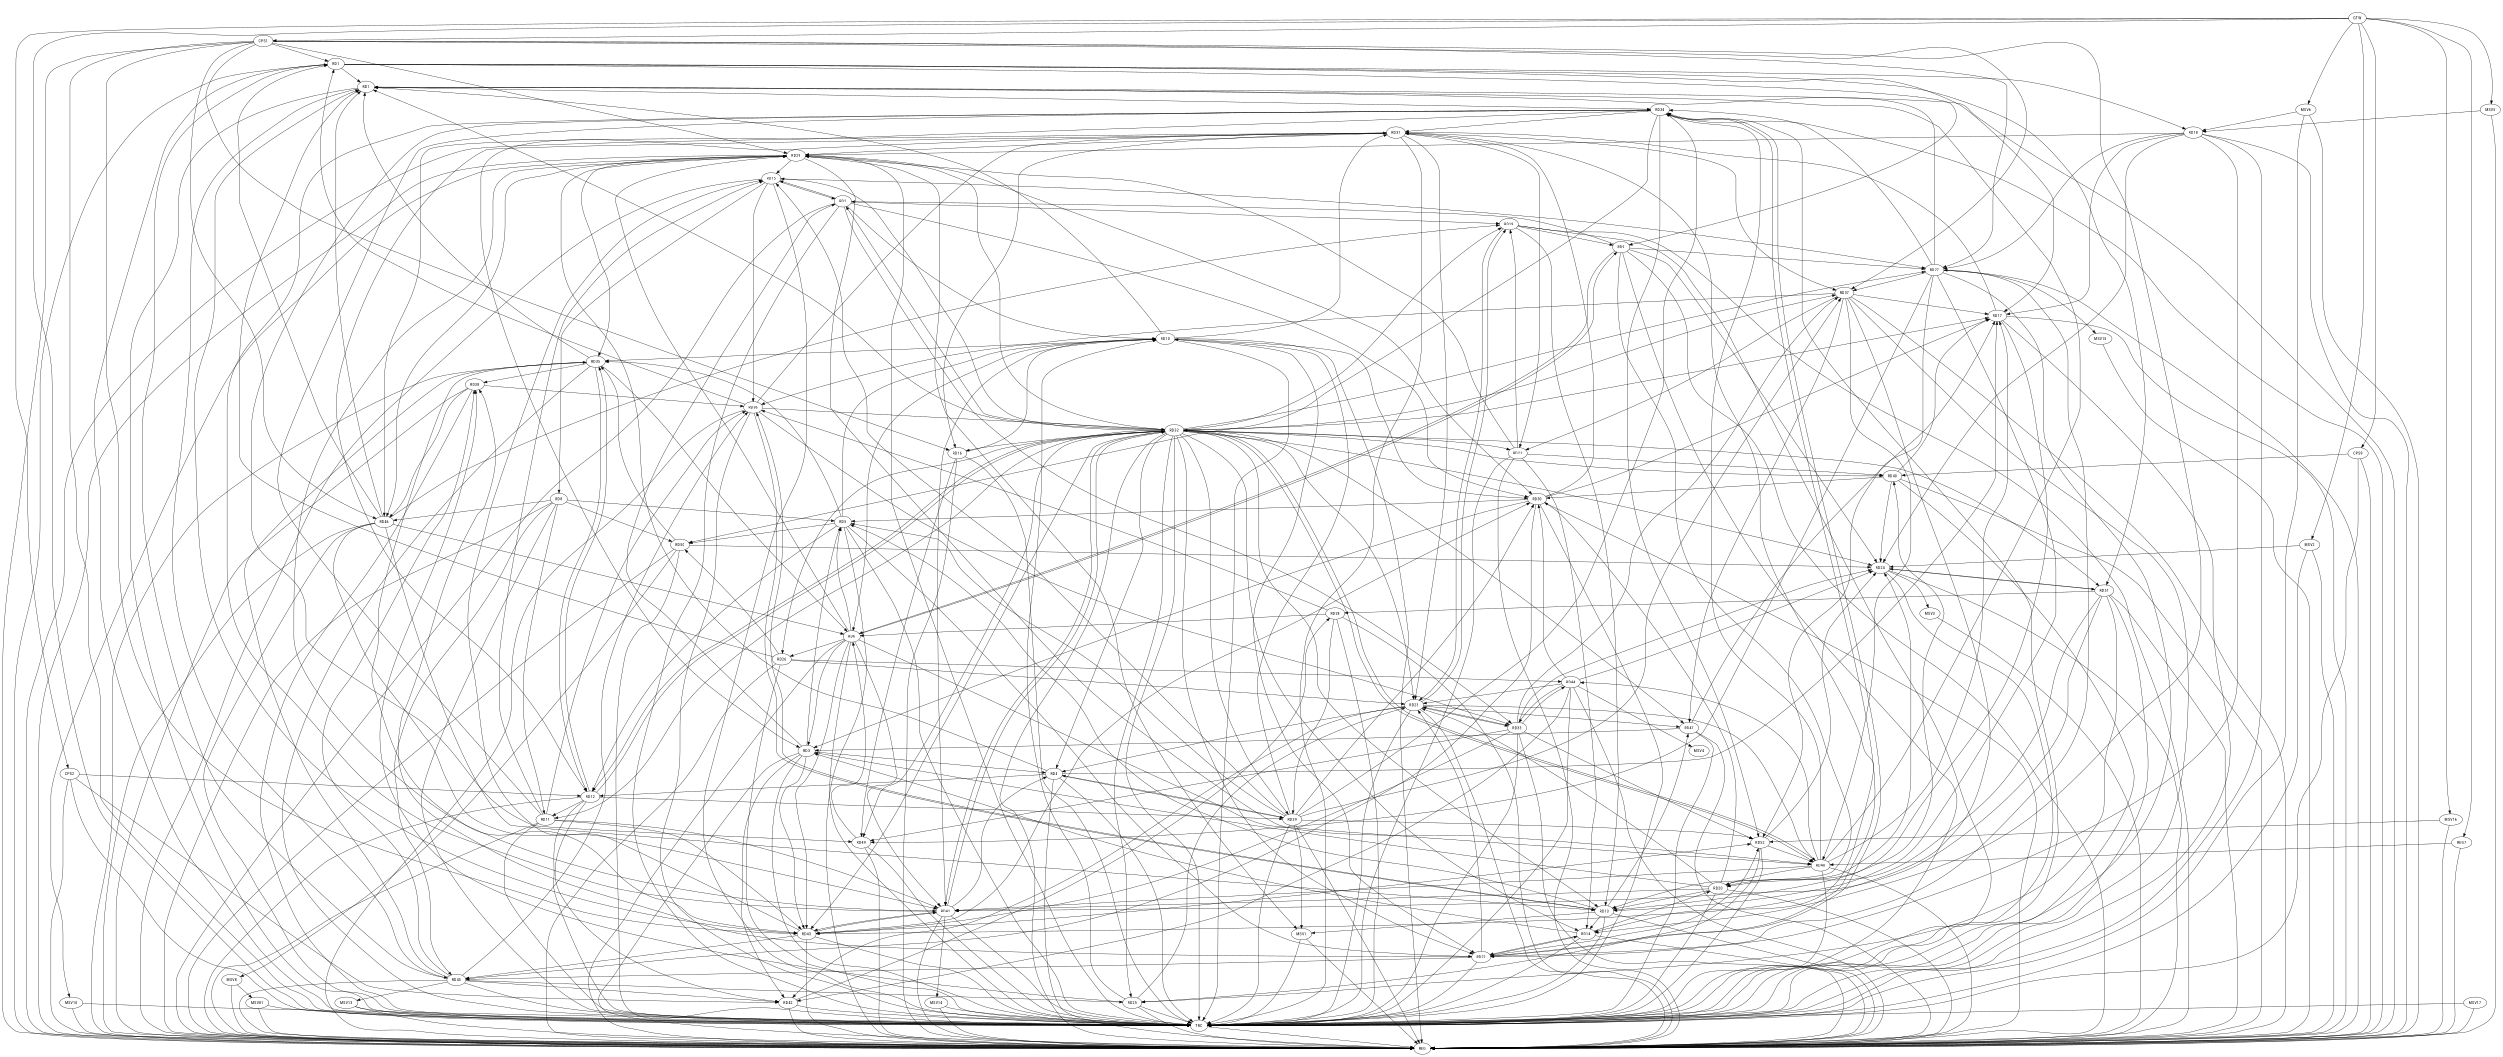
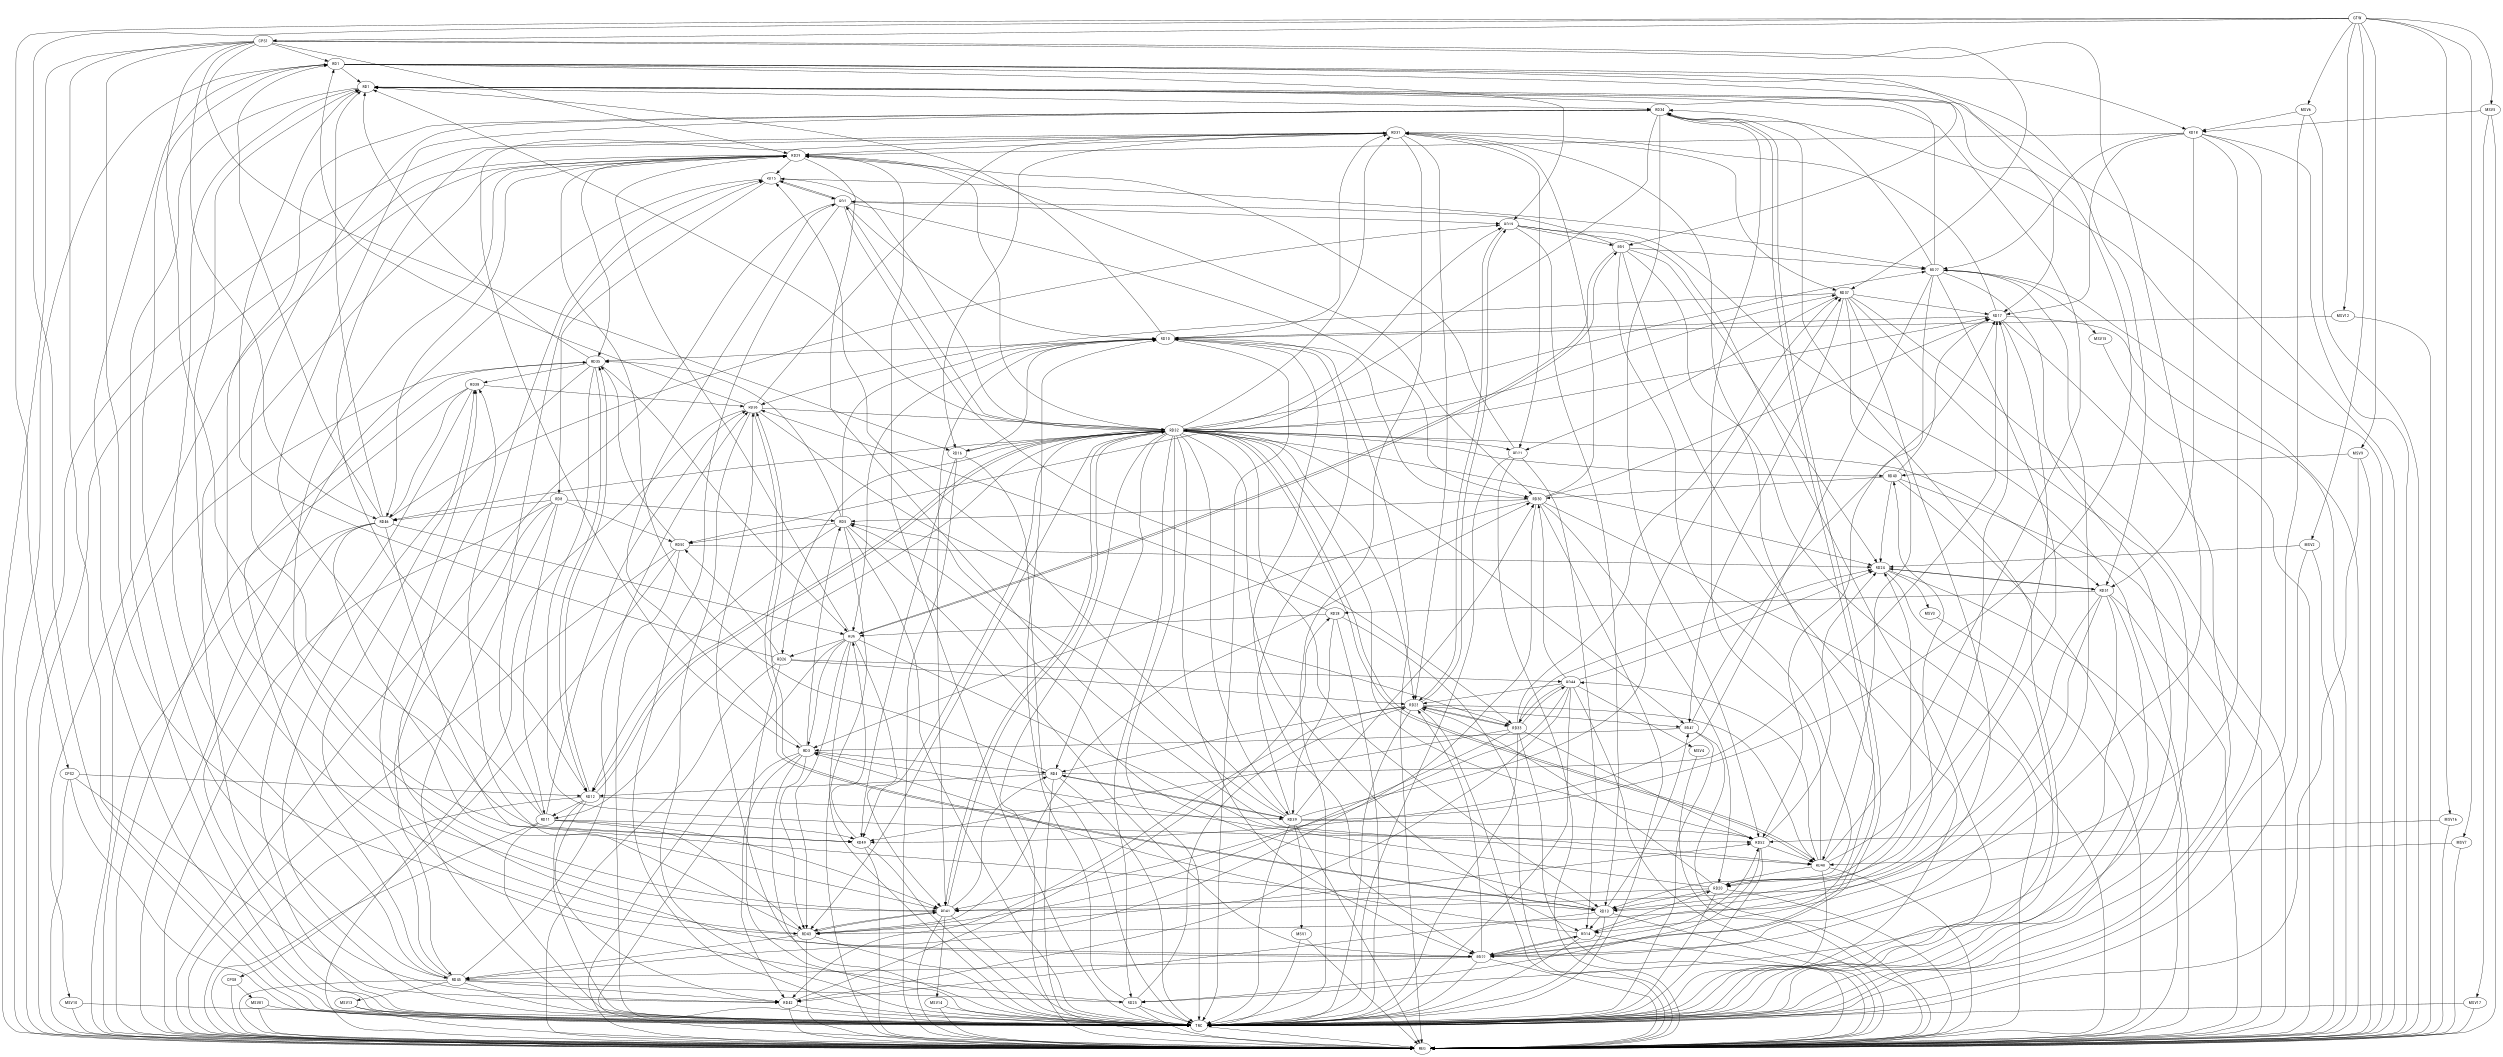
(1584, 55) -> (259, 599)
(1530, 121) -> (1333, 315)
(933, 135) -> (779, 464)
(1891, 281) -> none
(753, 290) -> (765, 895)
none -> (2343, 316)
none -> (1603, 327)
(1515, 340) -> (1016, 76)
(2058, 348) -> (2193, 377)
(2358, 453) -> (2358, 453)
(1695, 464) -> none
(1610, 525) -> (1968, 148)
(1051, 532) -> (202, 601)
none -> (2483, 555)
(840, 581) -> none
(1687, 675) -> (1680, 673)
none -> (1377, 697)
(385, 724) -> (935, 825)
(707, 784) -> none
none -> (703, 824)
(2462, 842) -> (2462, 842)
(1385, 888) -> (1263, 838)
(1497, 919) -> (1178, 960)
(232, 980) -> (232, 980)
none -> (1912, 1032)
none -> (1643, 1034)
